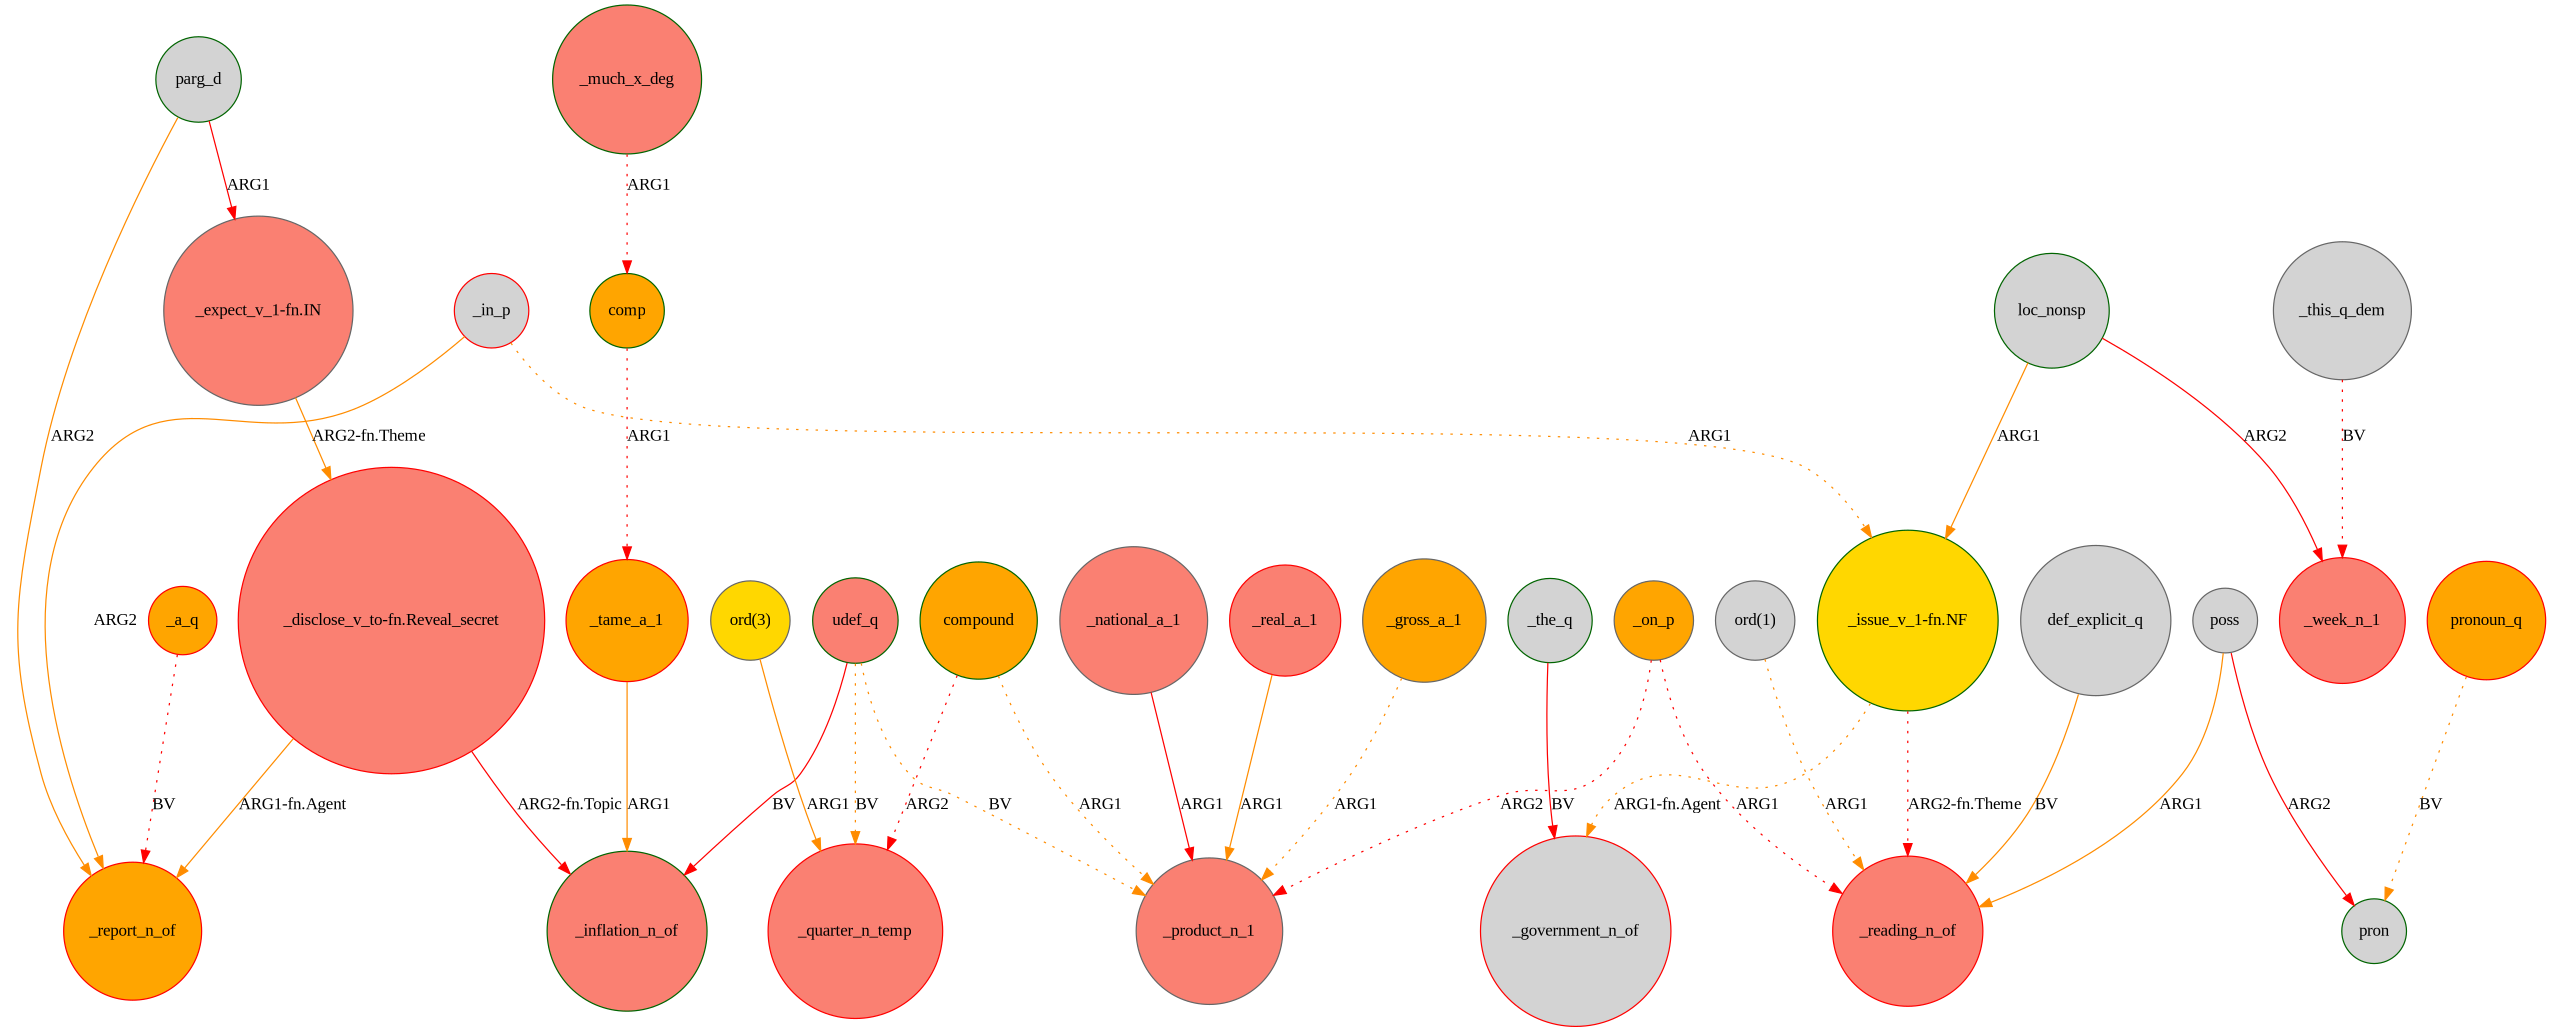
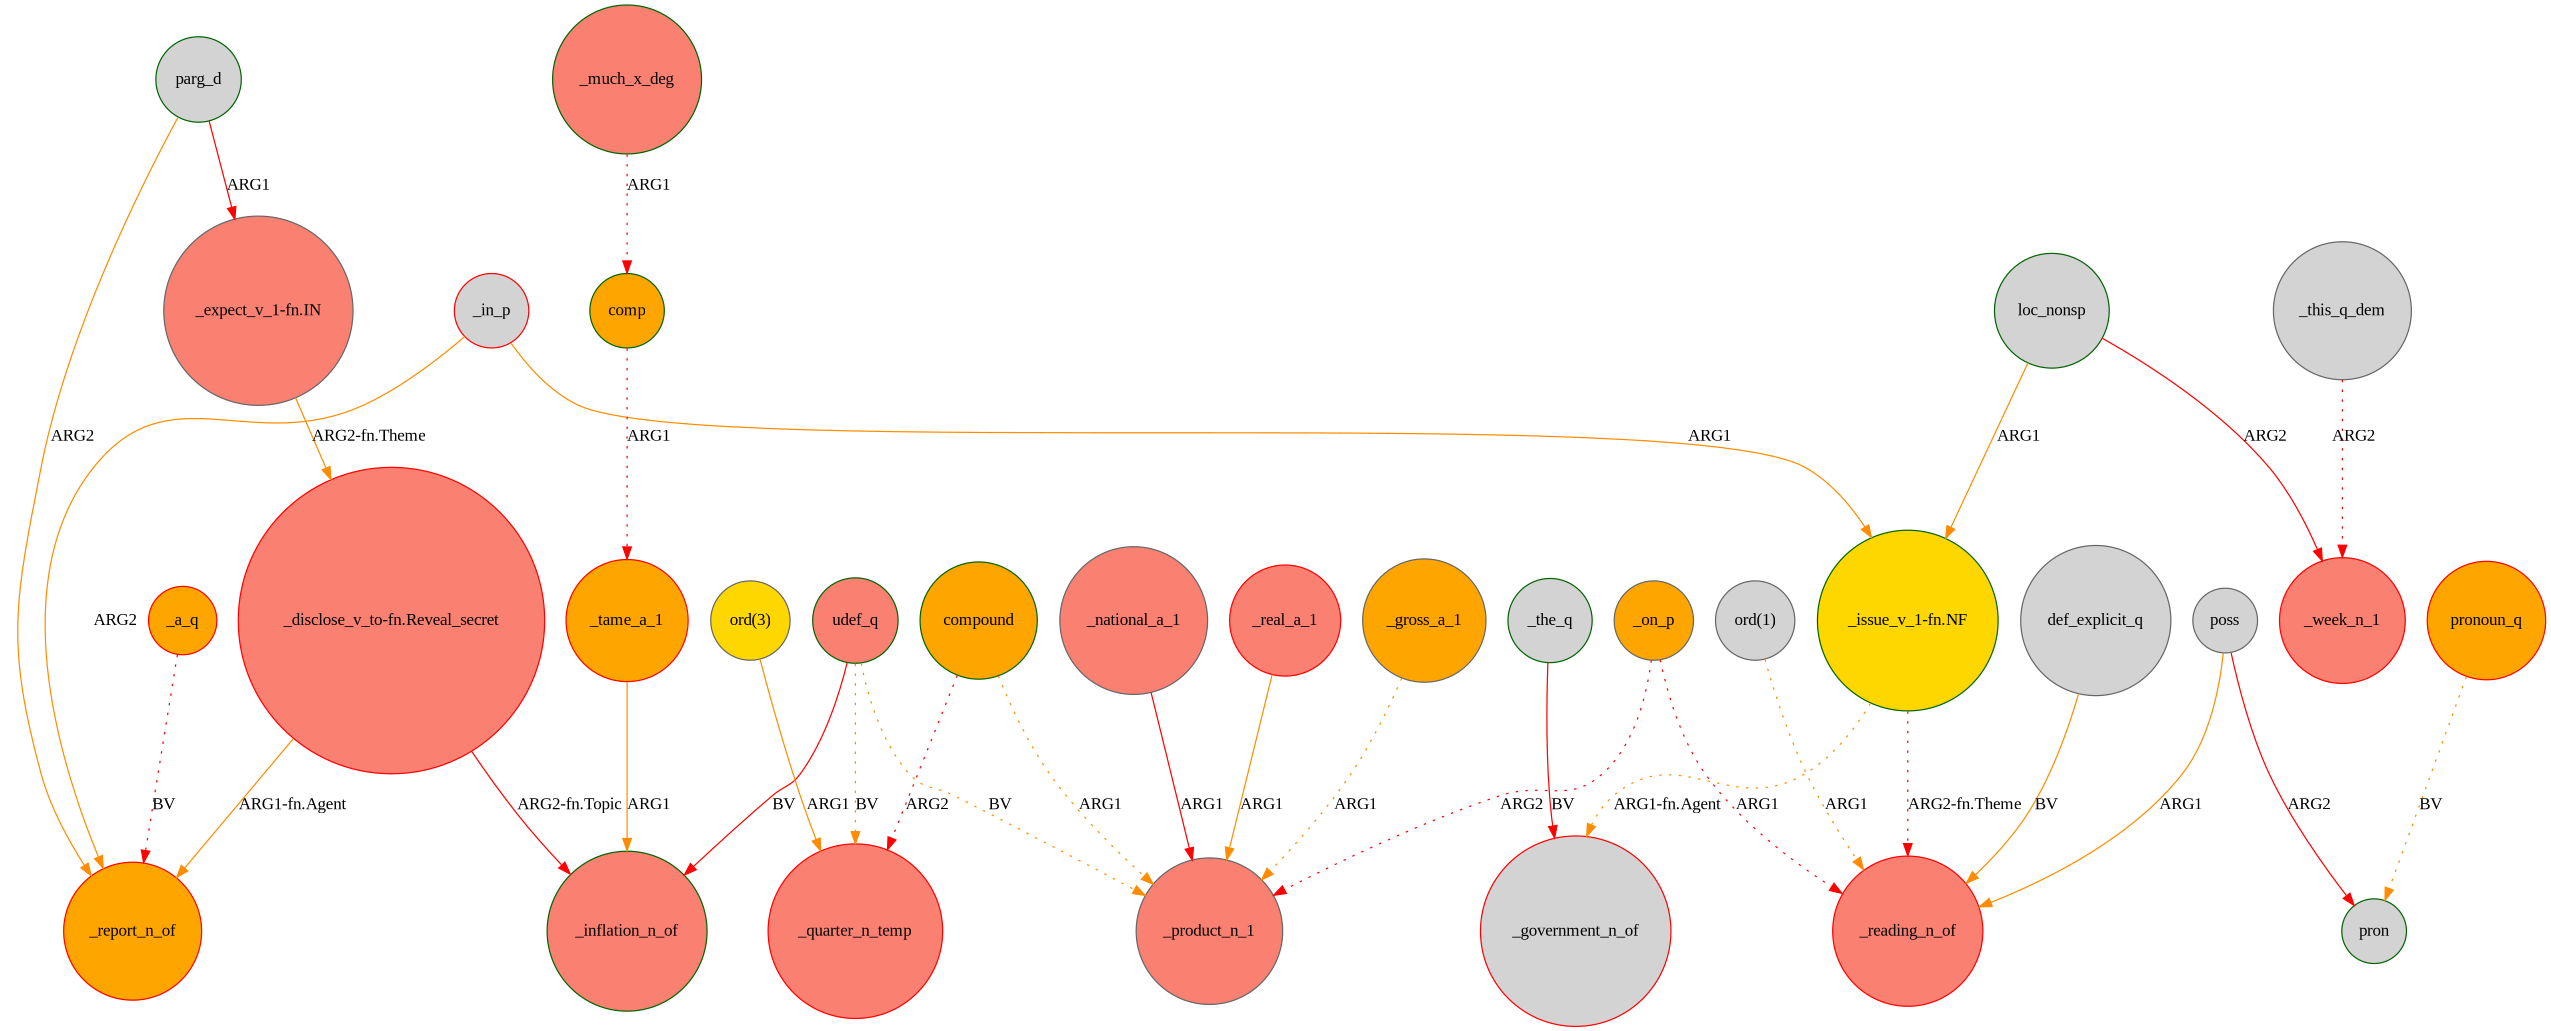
(1188, 433) -> (1188, 433)
(2354, 436) -> (2354, 436)
